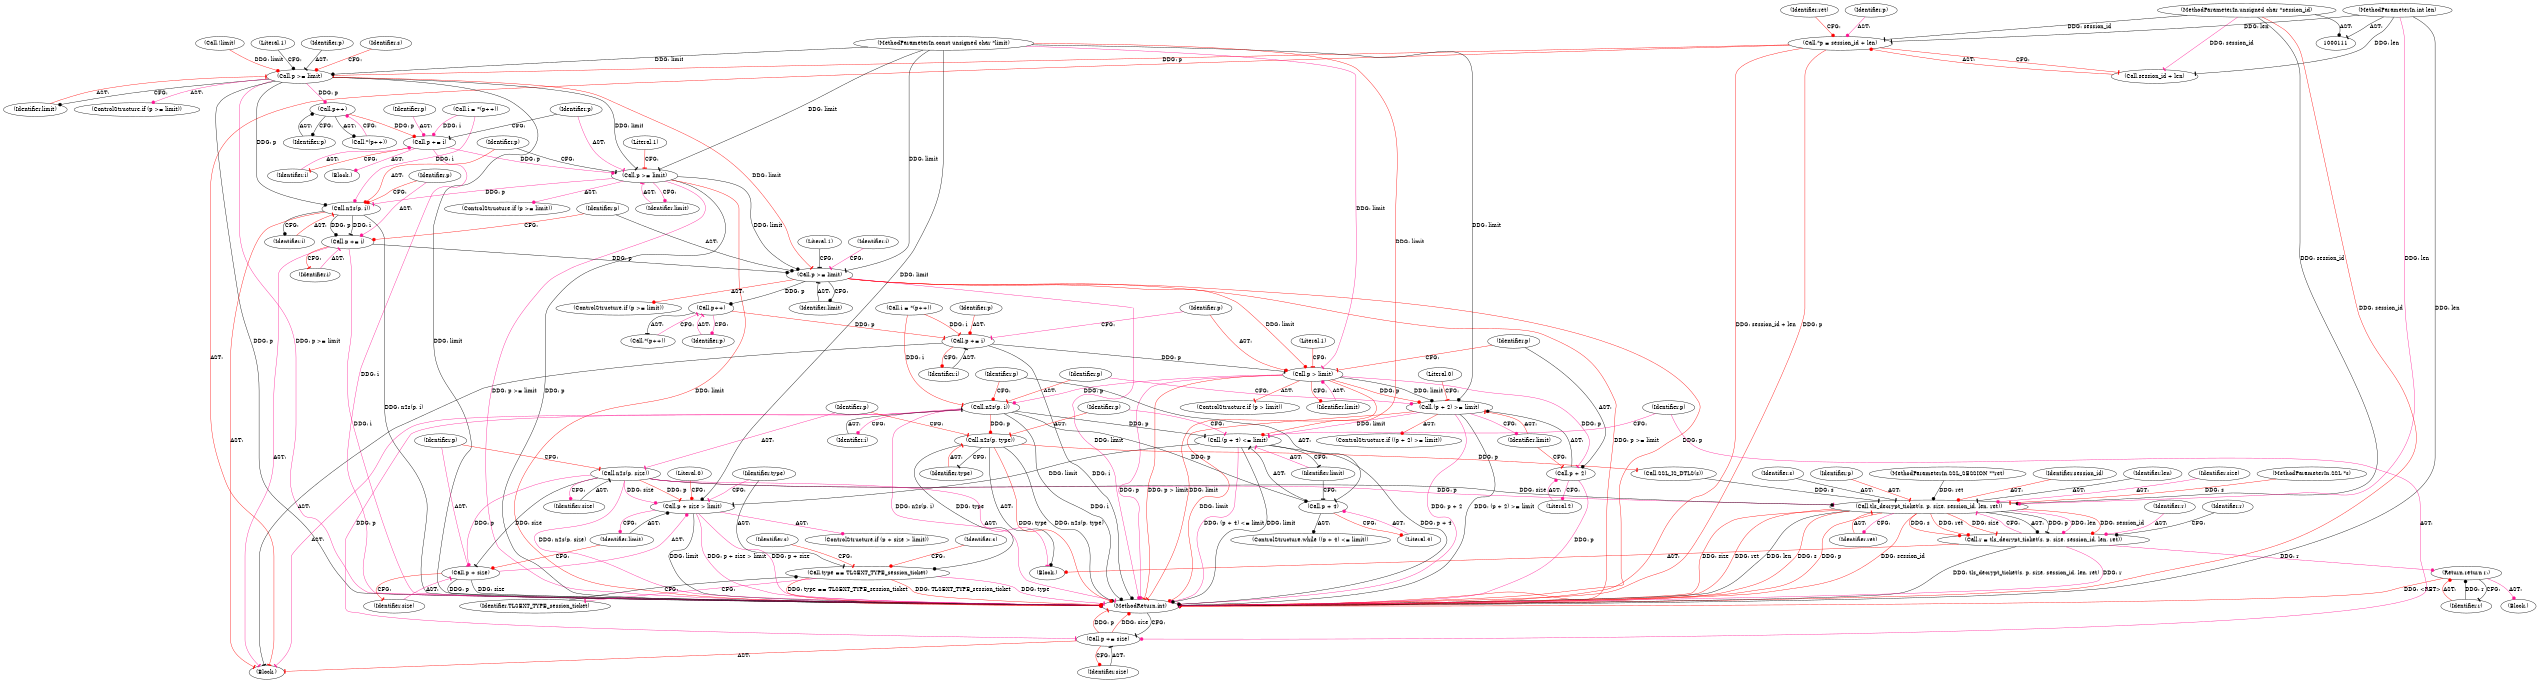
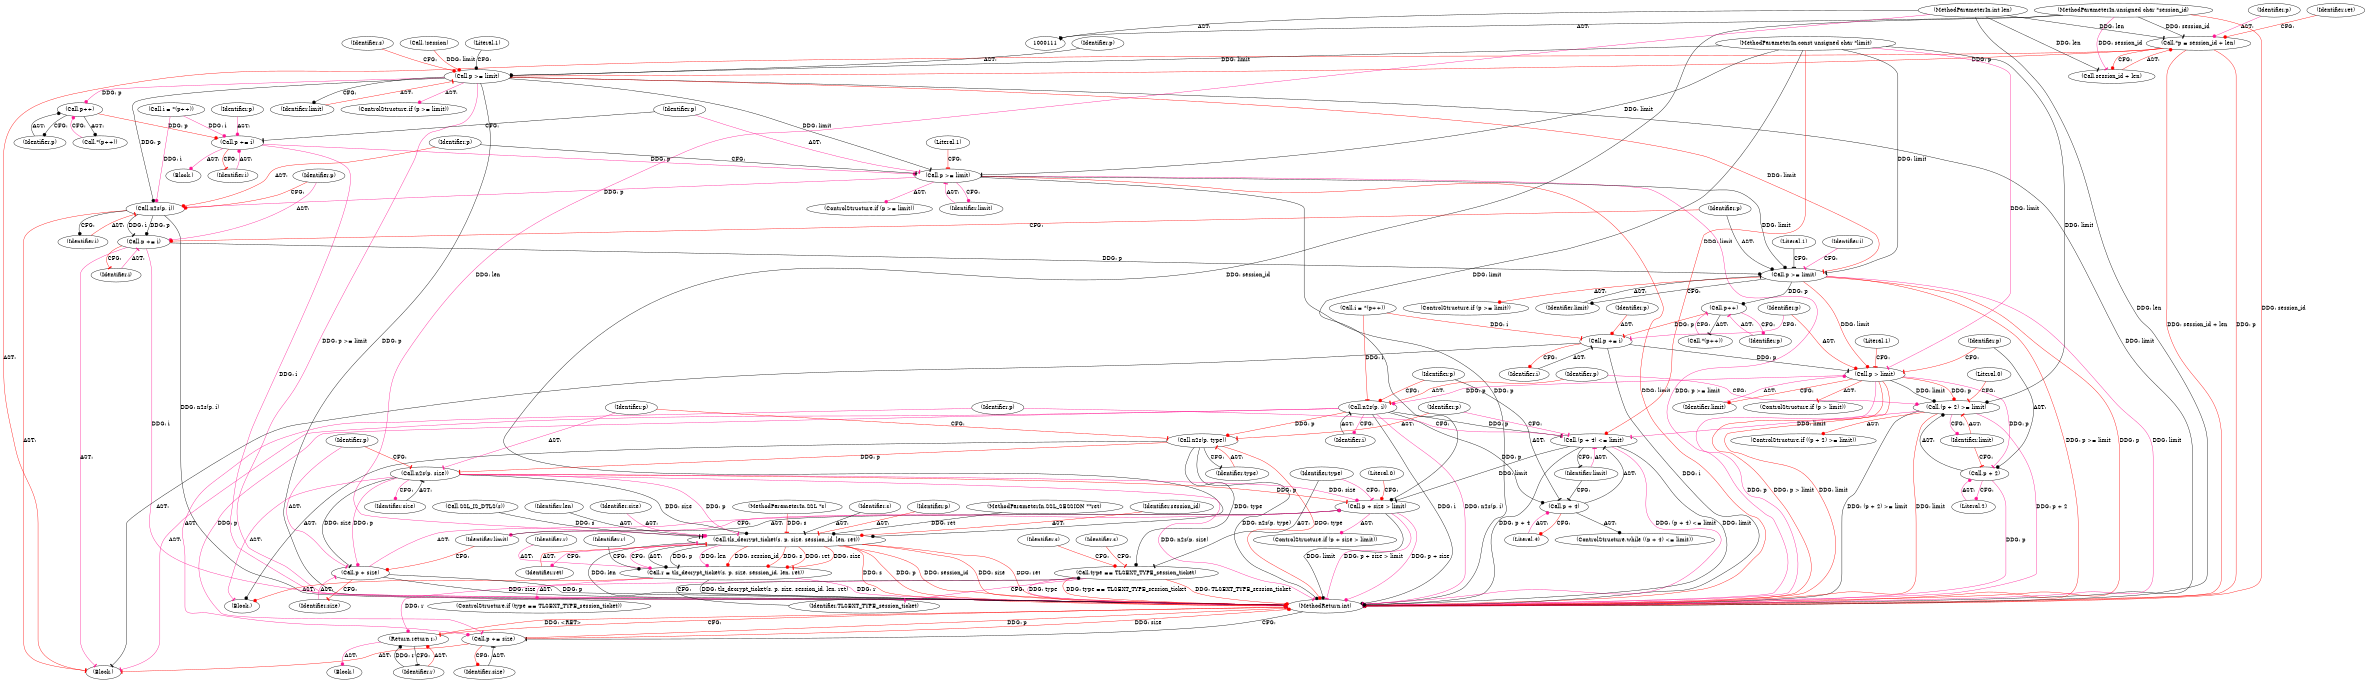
(220, 43) -> (429, 43)
(1999, 60) -> (2131, 53)
(1298, 453) -> (814, 457)
(1813, 605) -> (755, 616)
none -> (539, 606)
none -> (758, 619)
